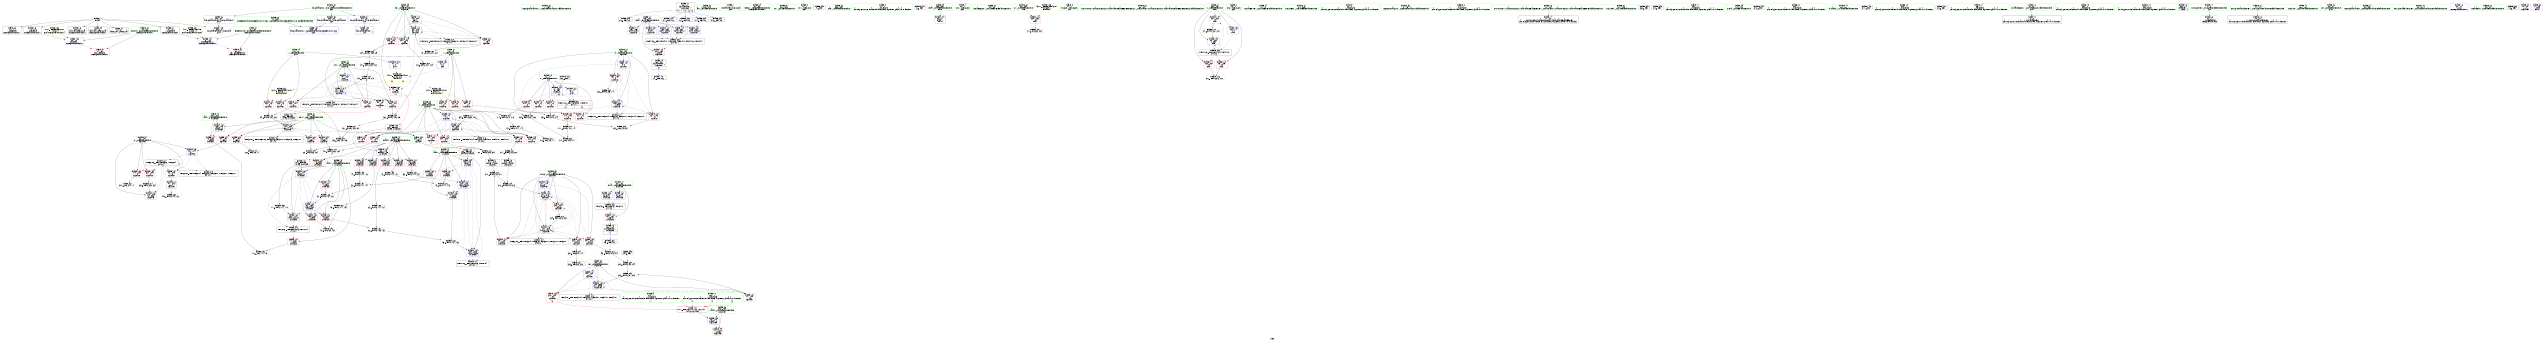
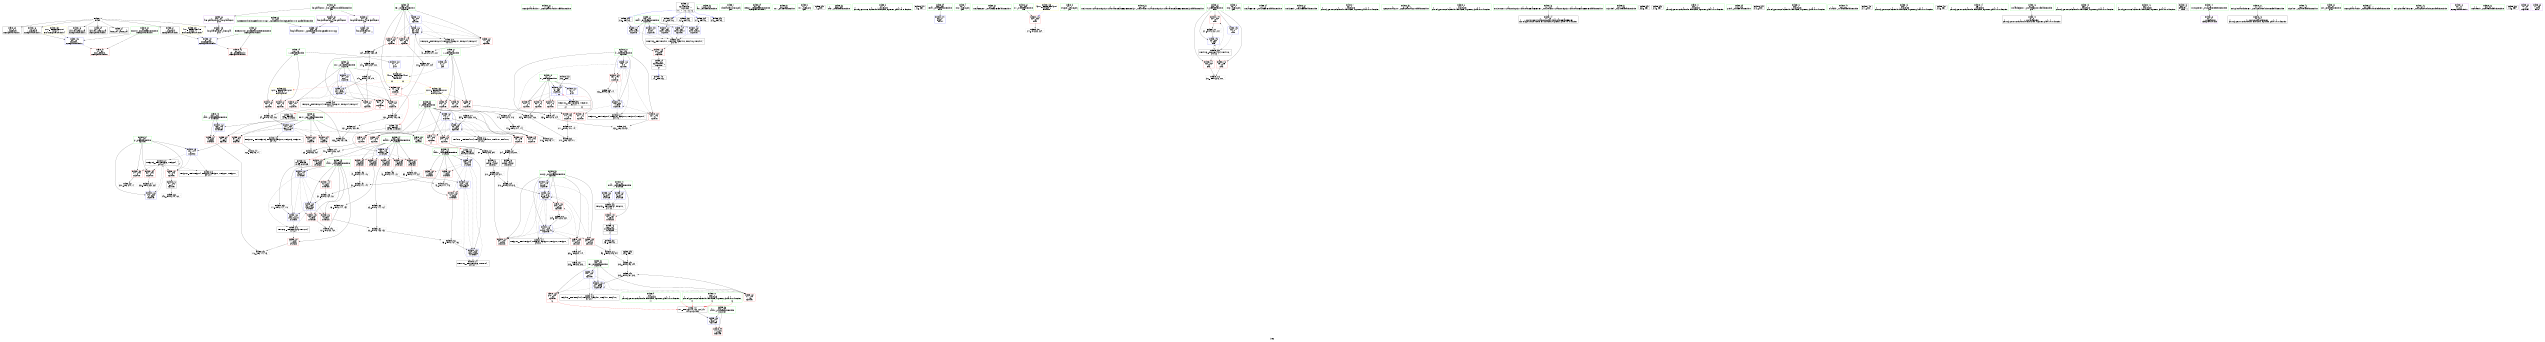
(425, 121) -> (438, 120)
